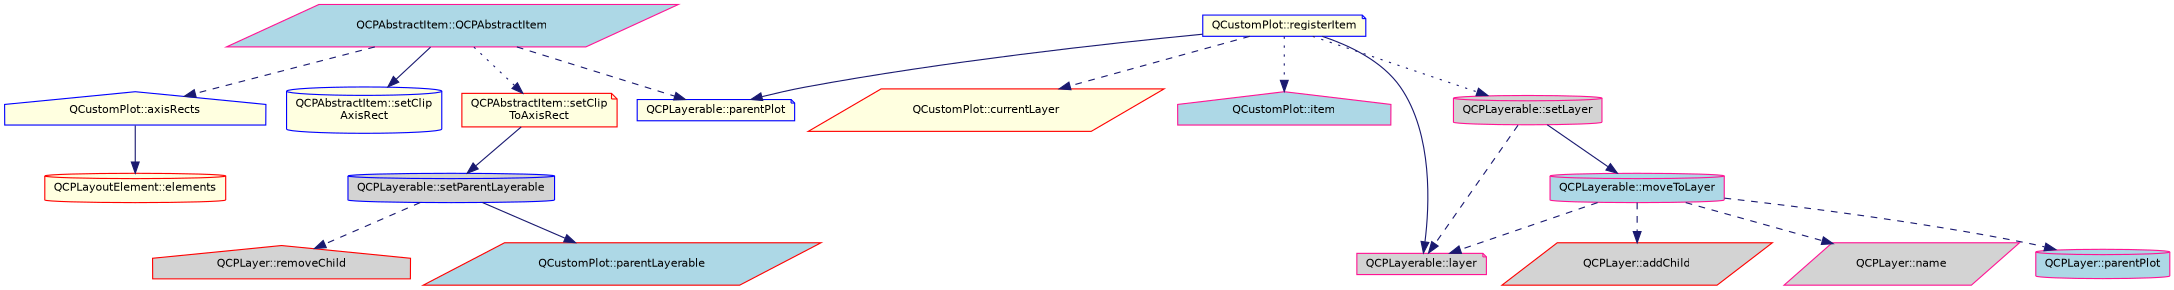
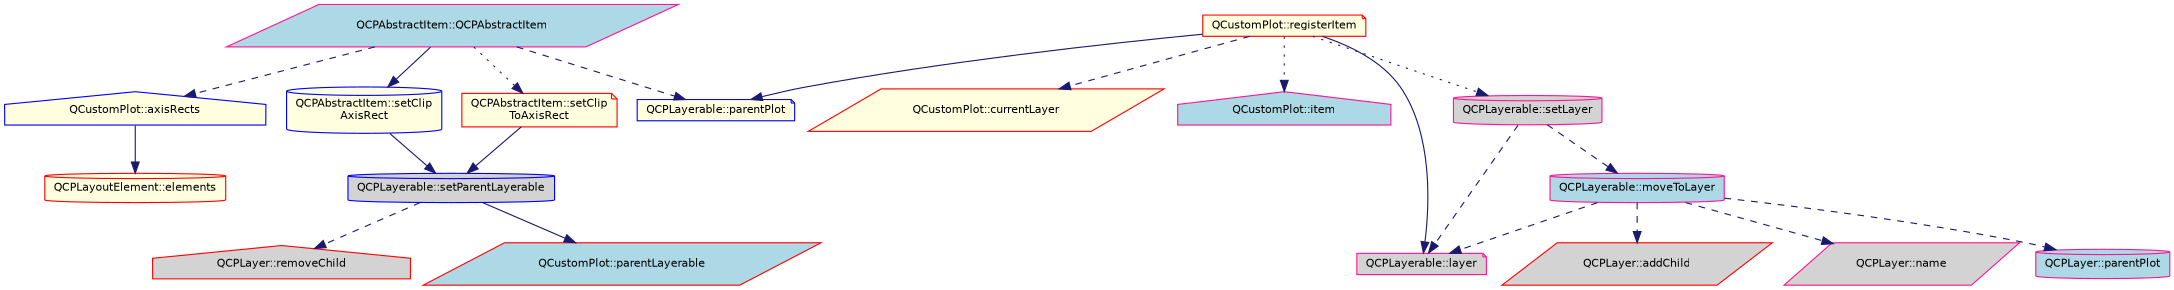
(1284, 26) -> (1284, 26)
(1578, 146) -> (1578, 146)
none -> (408, 150)
